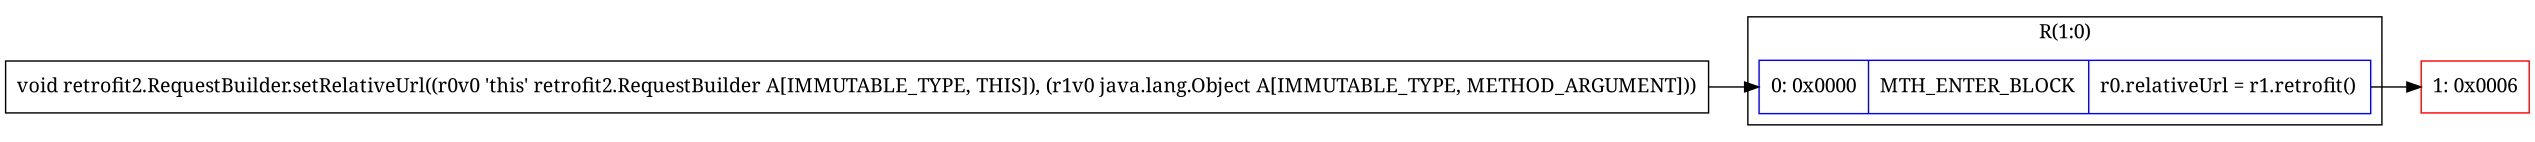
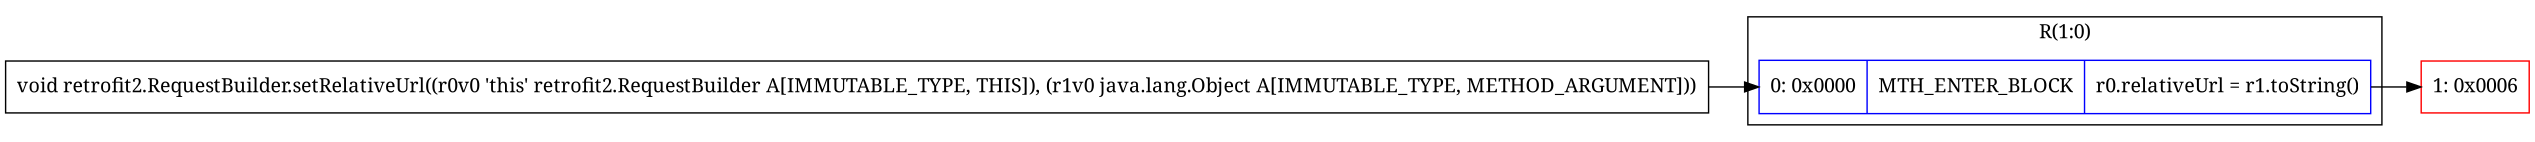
(2228, 86) -> (2228, 86)
